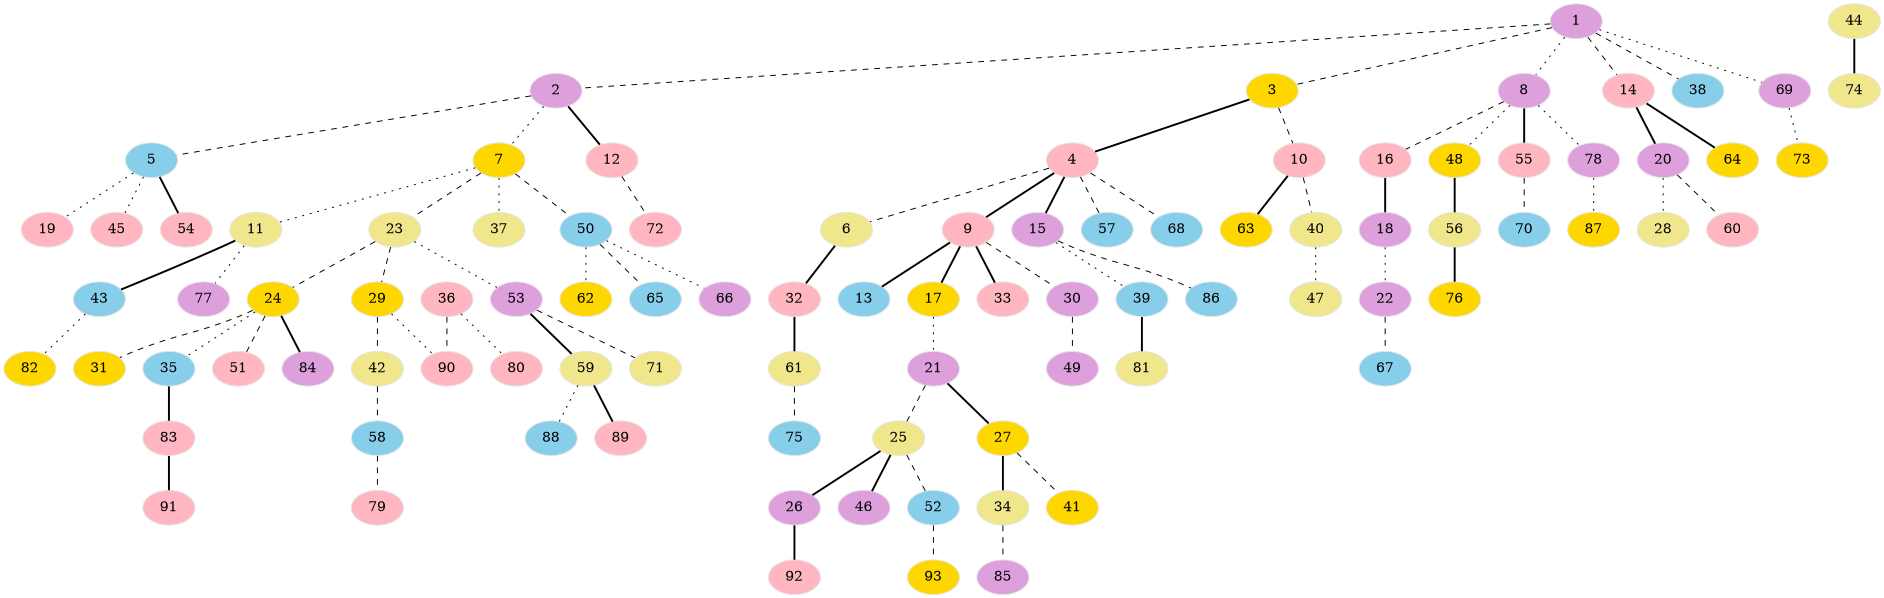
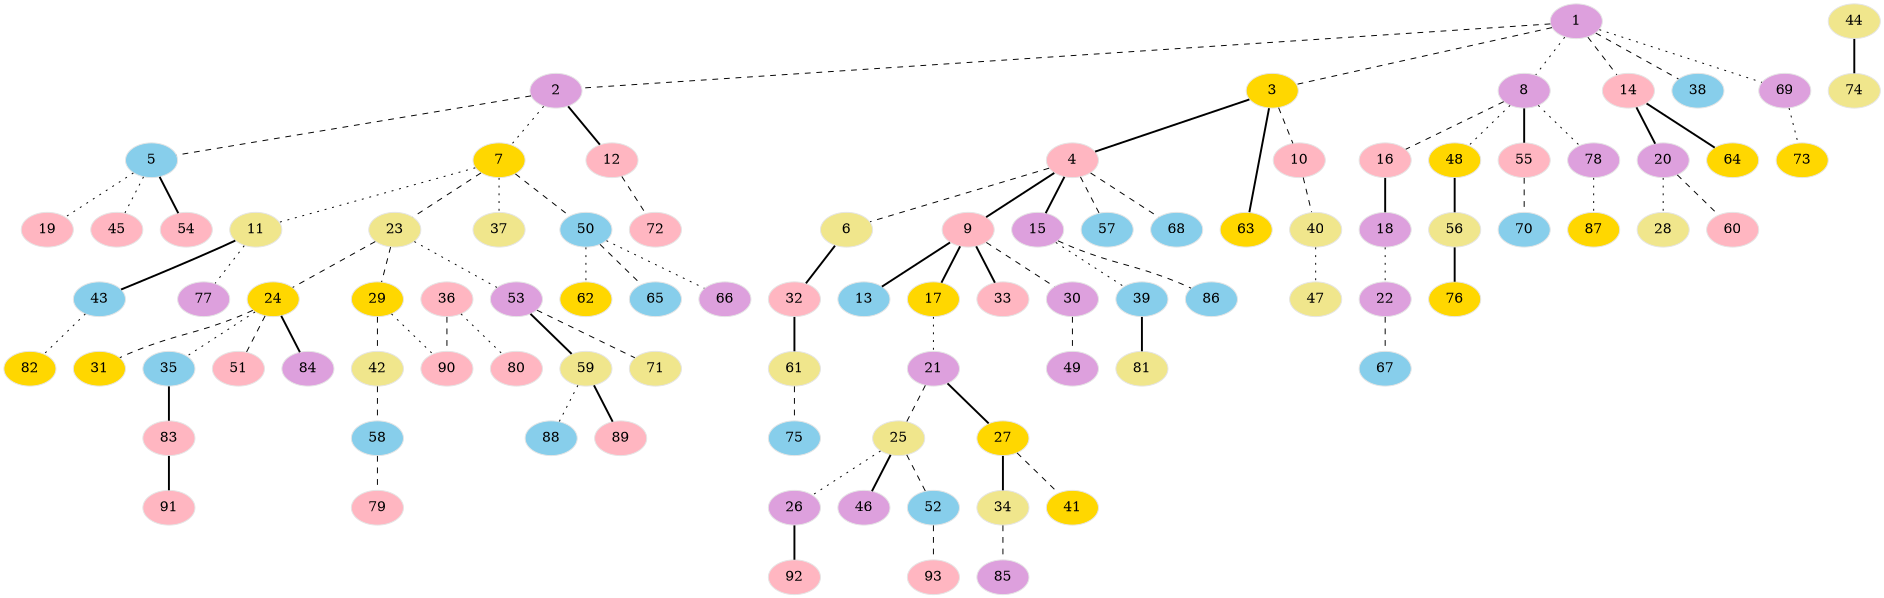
(1273, 195) -> (1259, 160)
(846, 473) -> (846, 473)
(933, 577) -> (933, 577)
